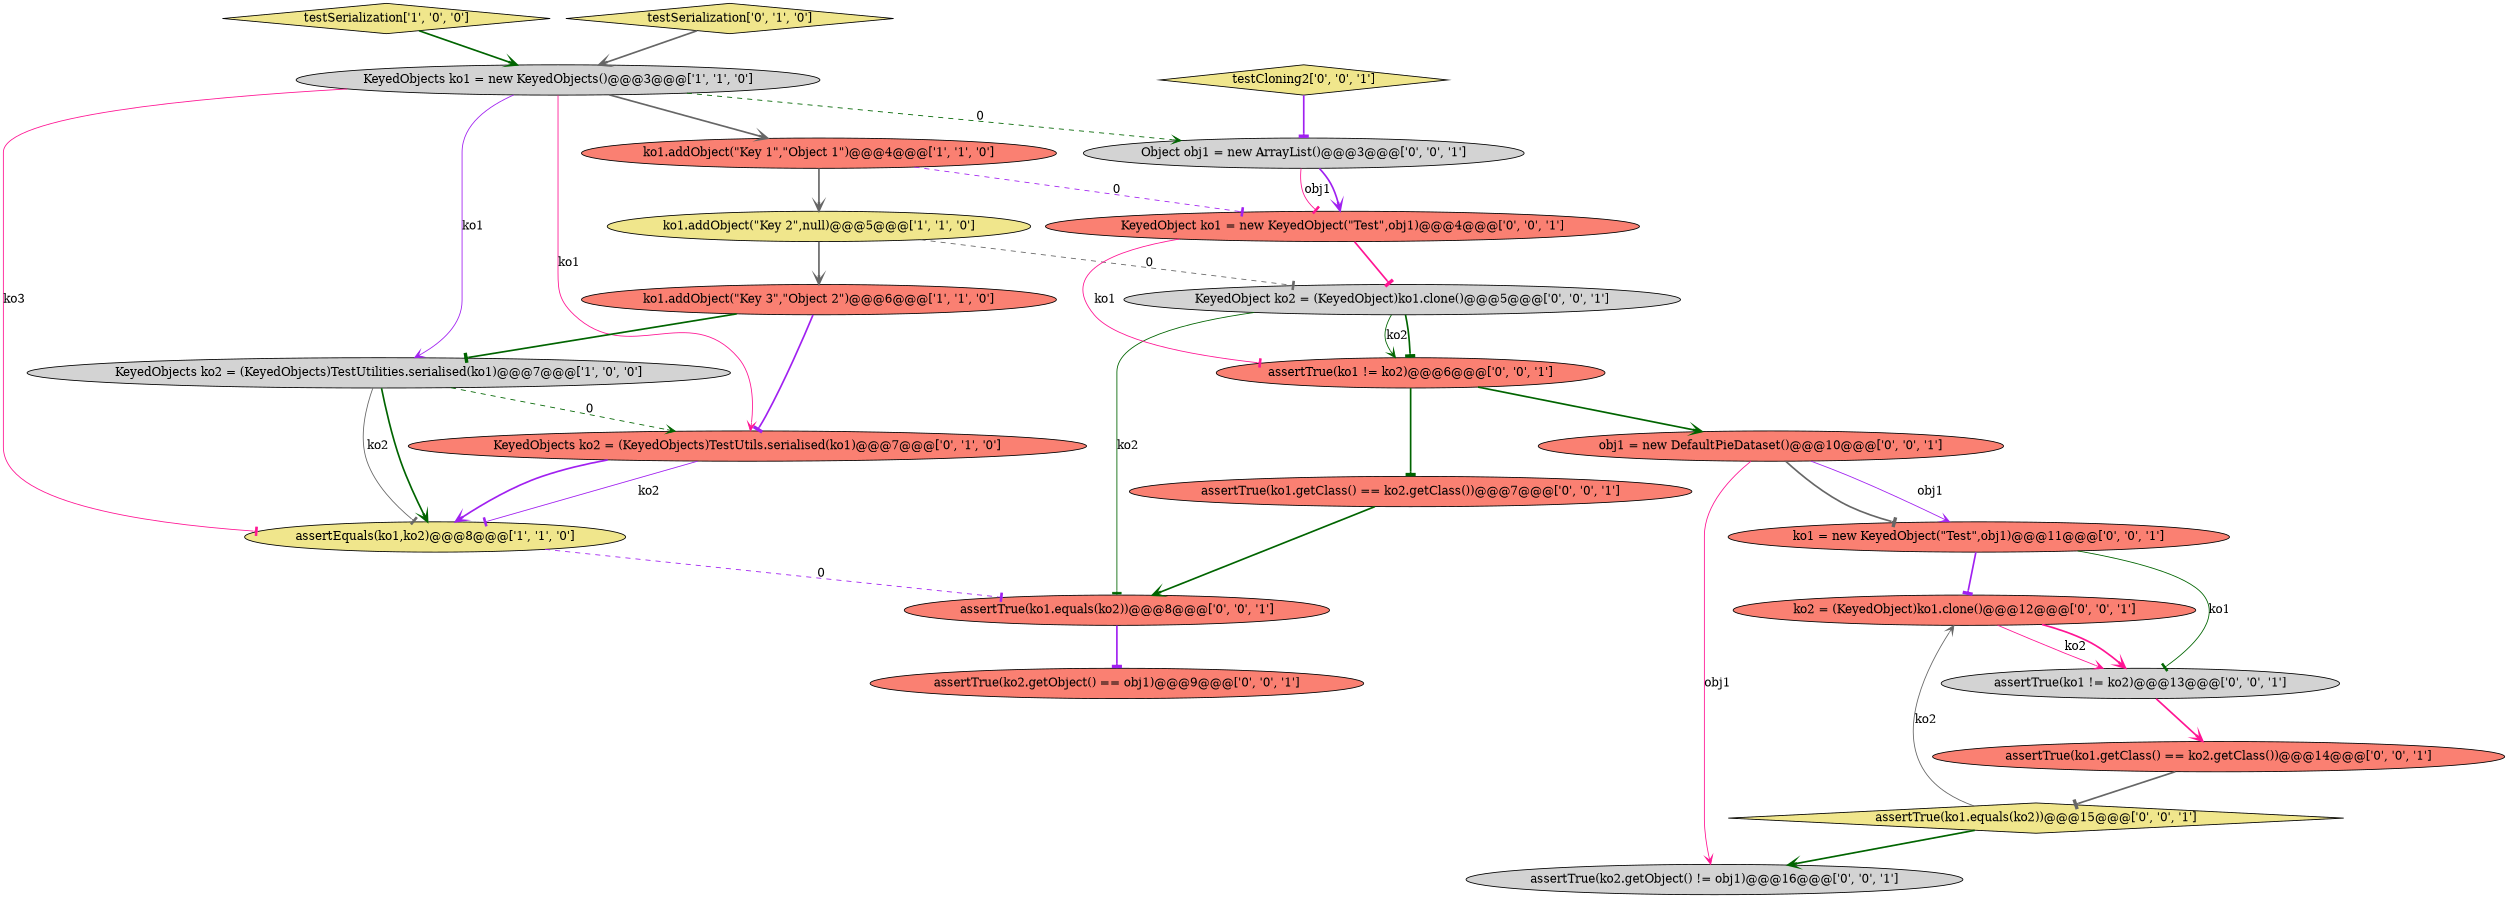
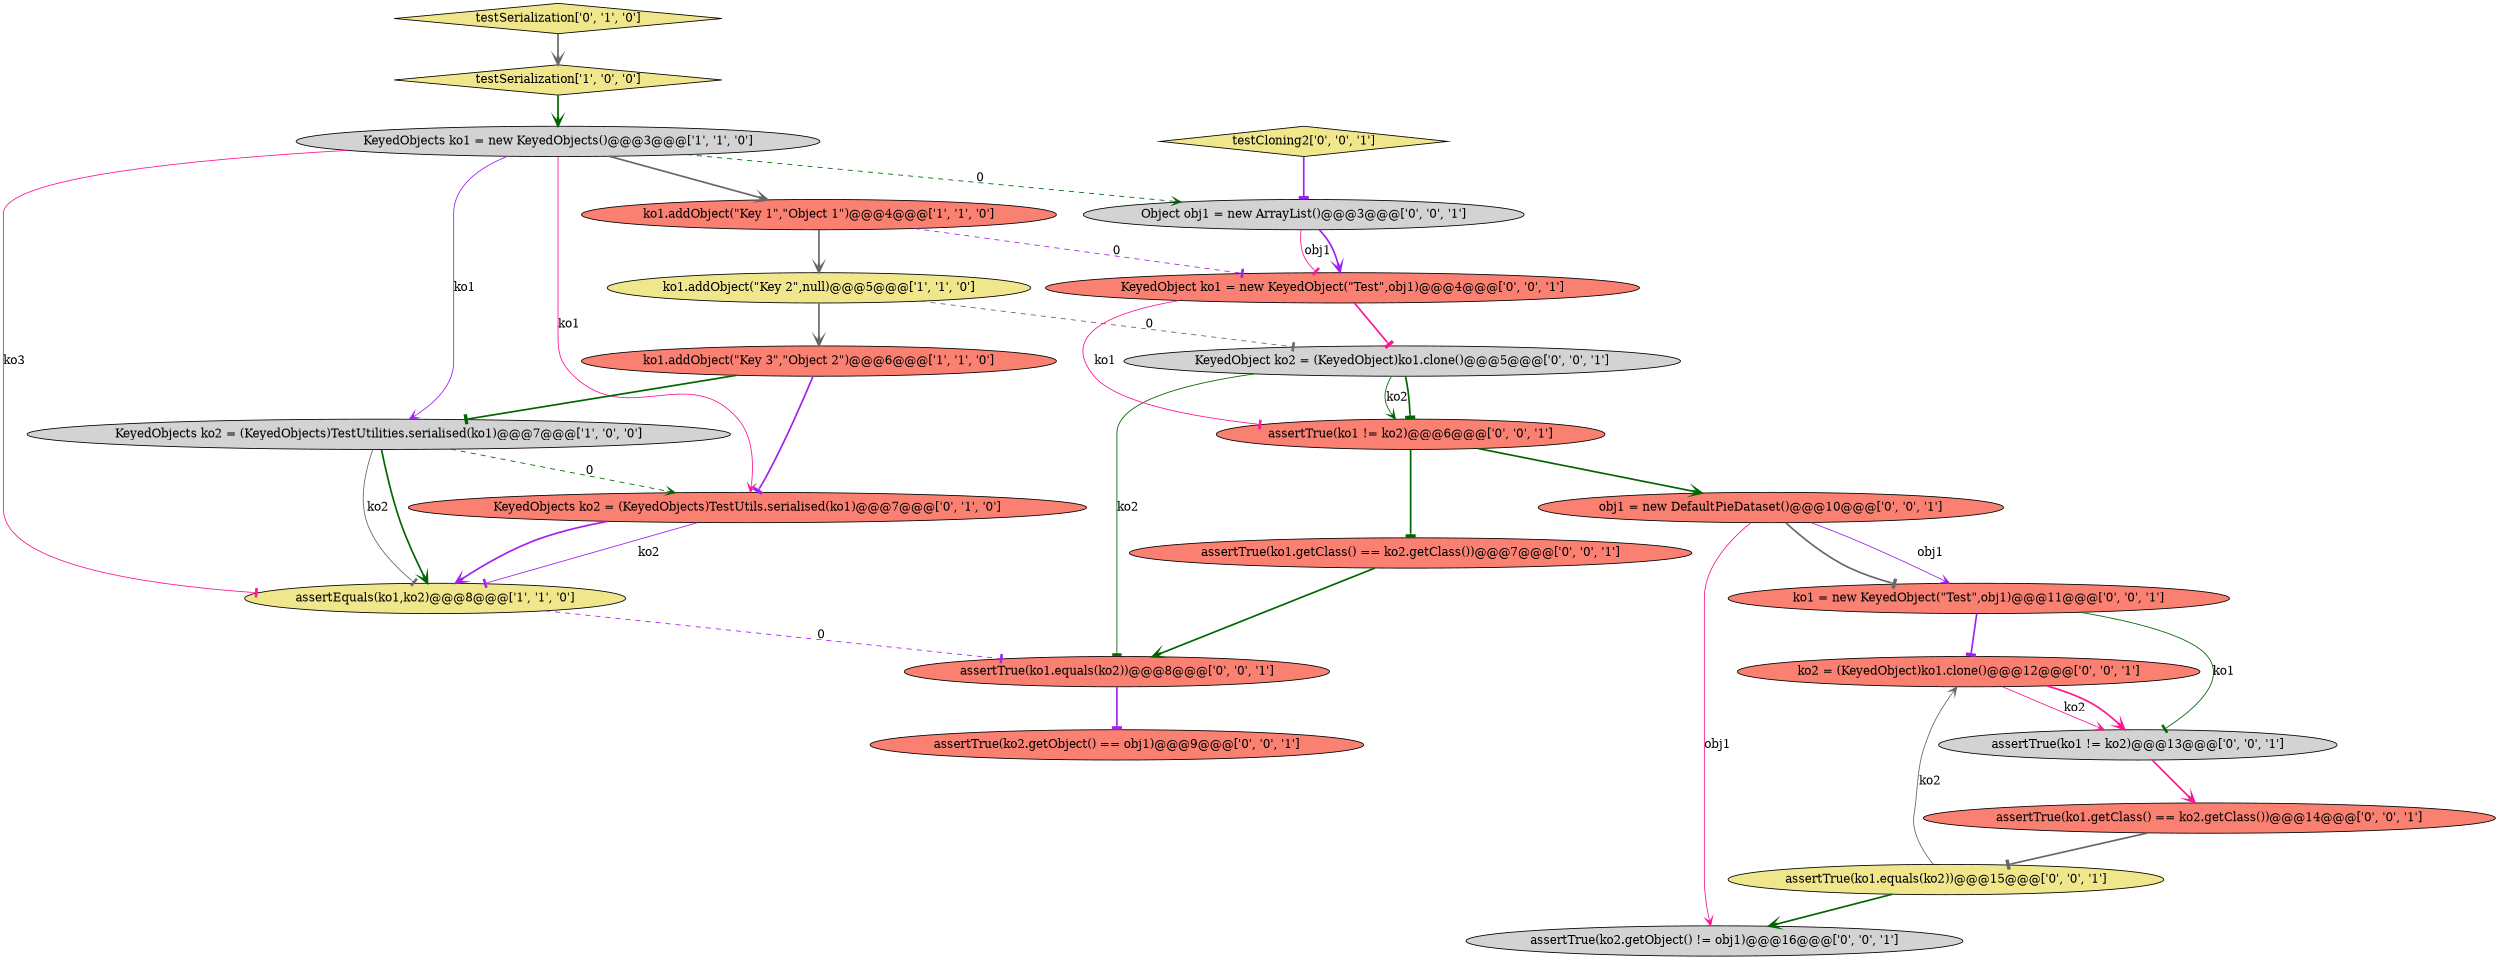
(652, 46) -> (558, 45)
(2036, 818) -> (1946, 880)
